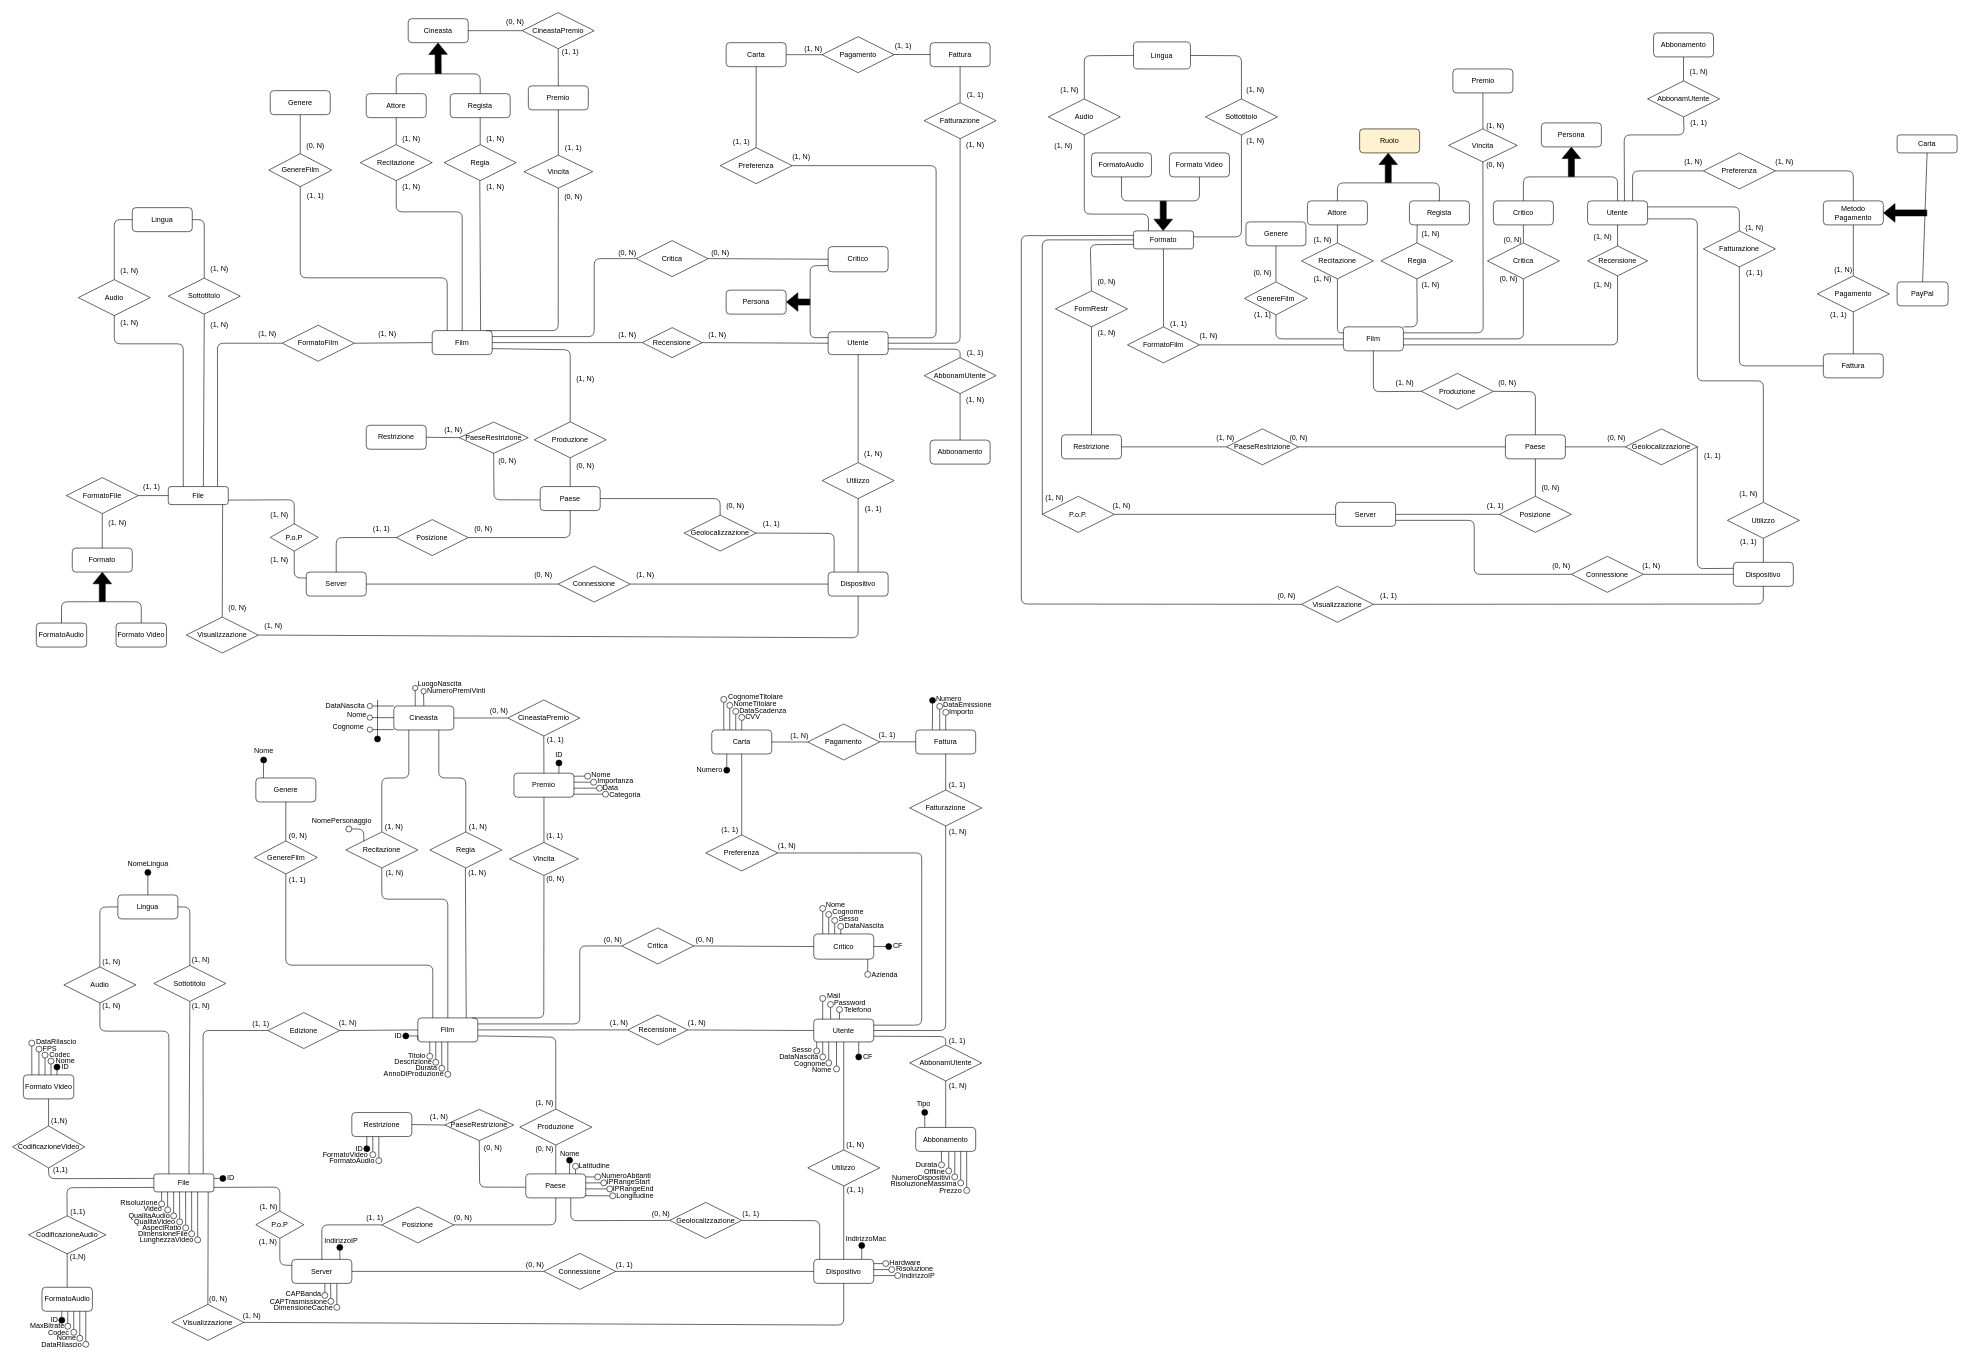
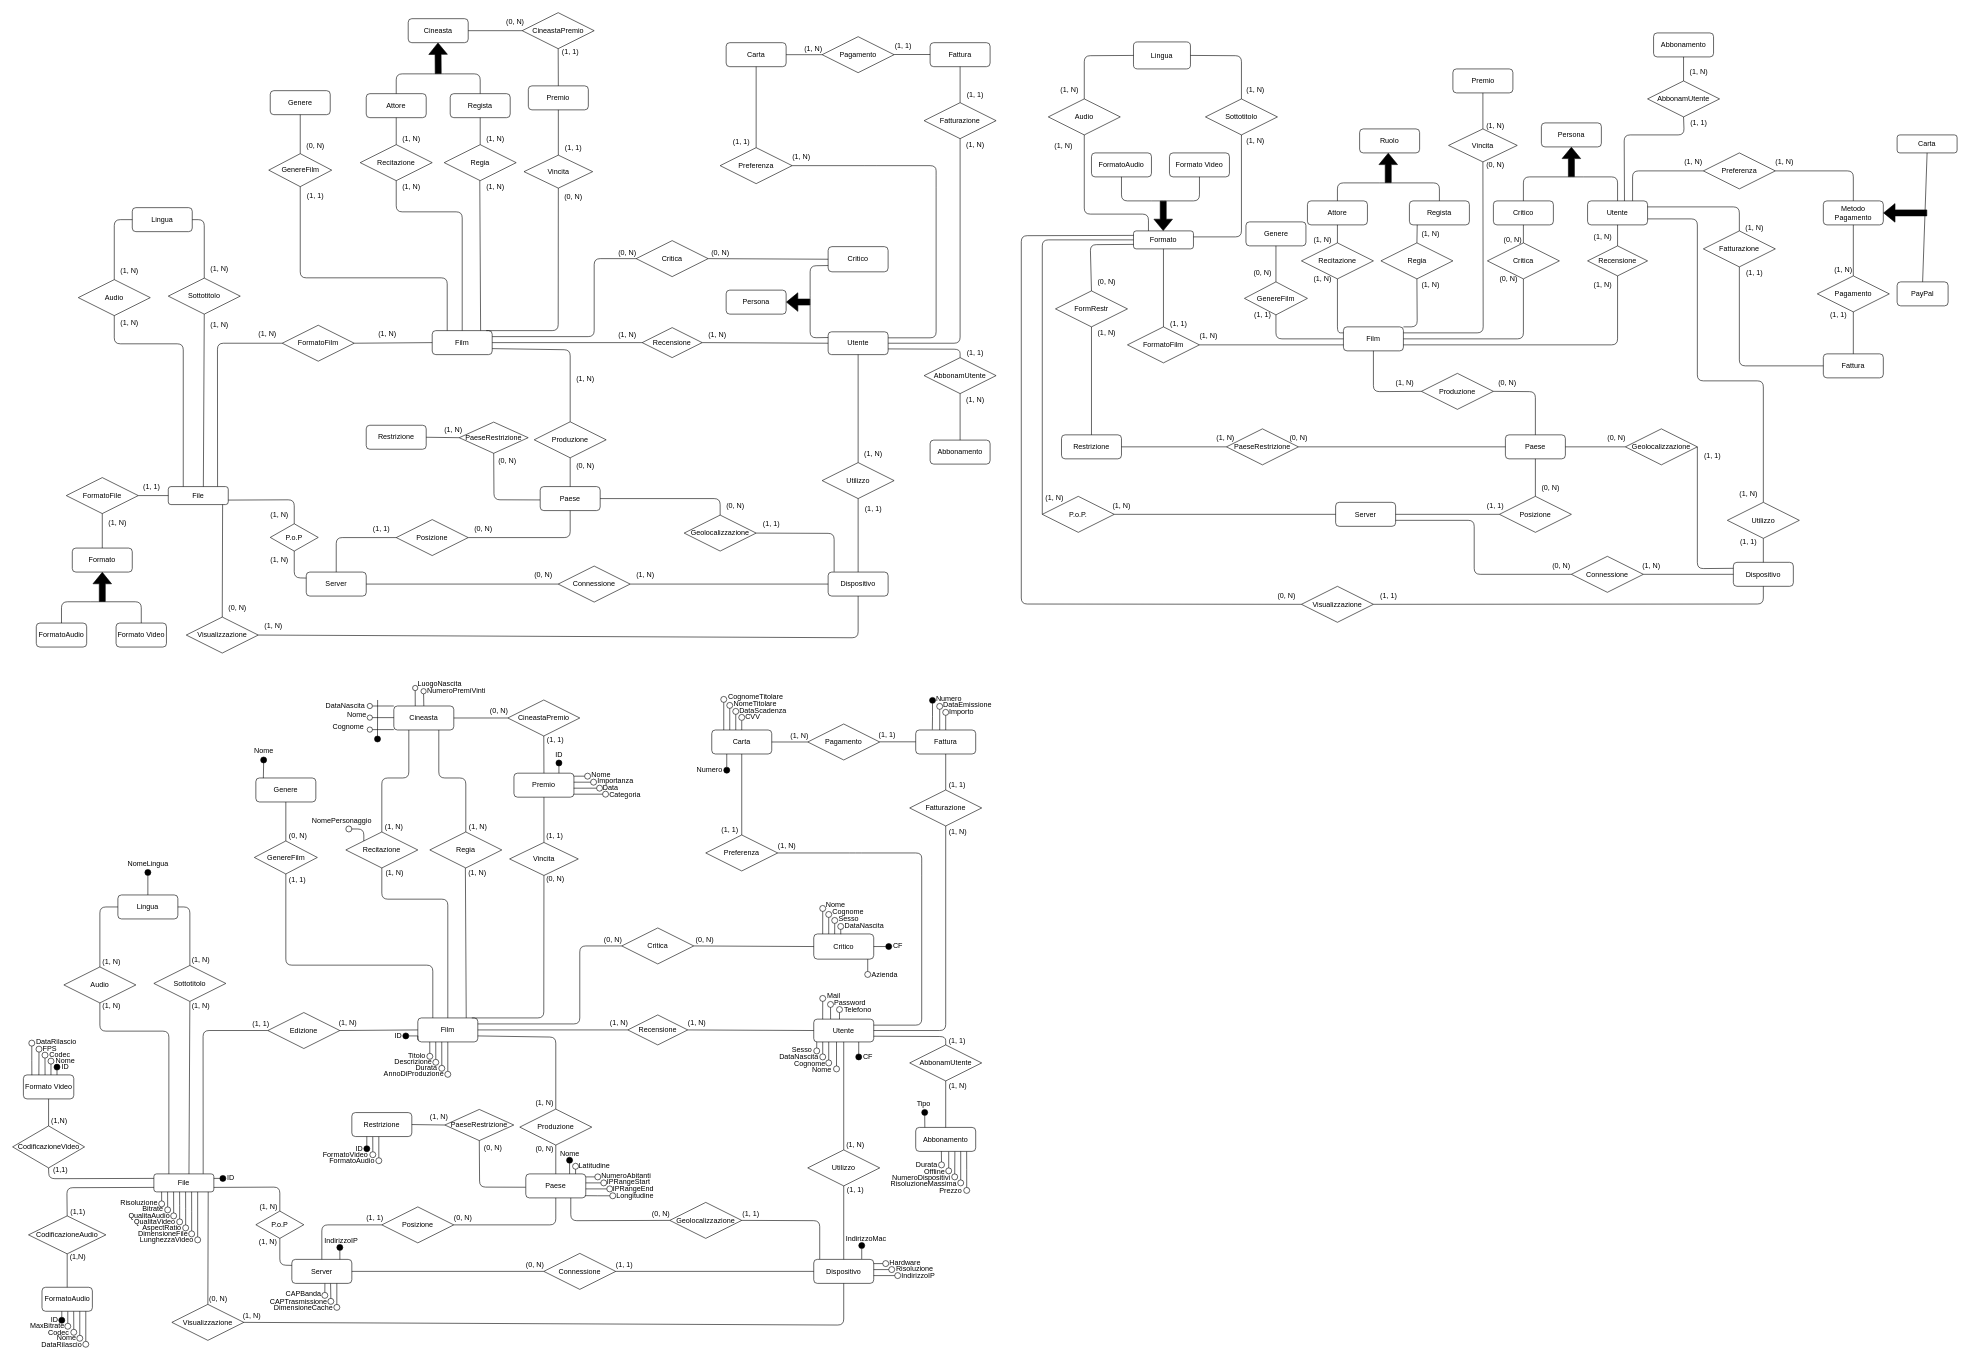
(1390, 141) -> (1390, 141)
(153, 1209) -> (153, 1209)
